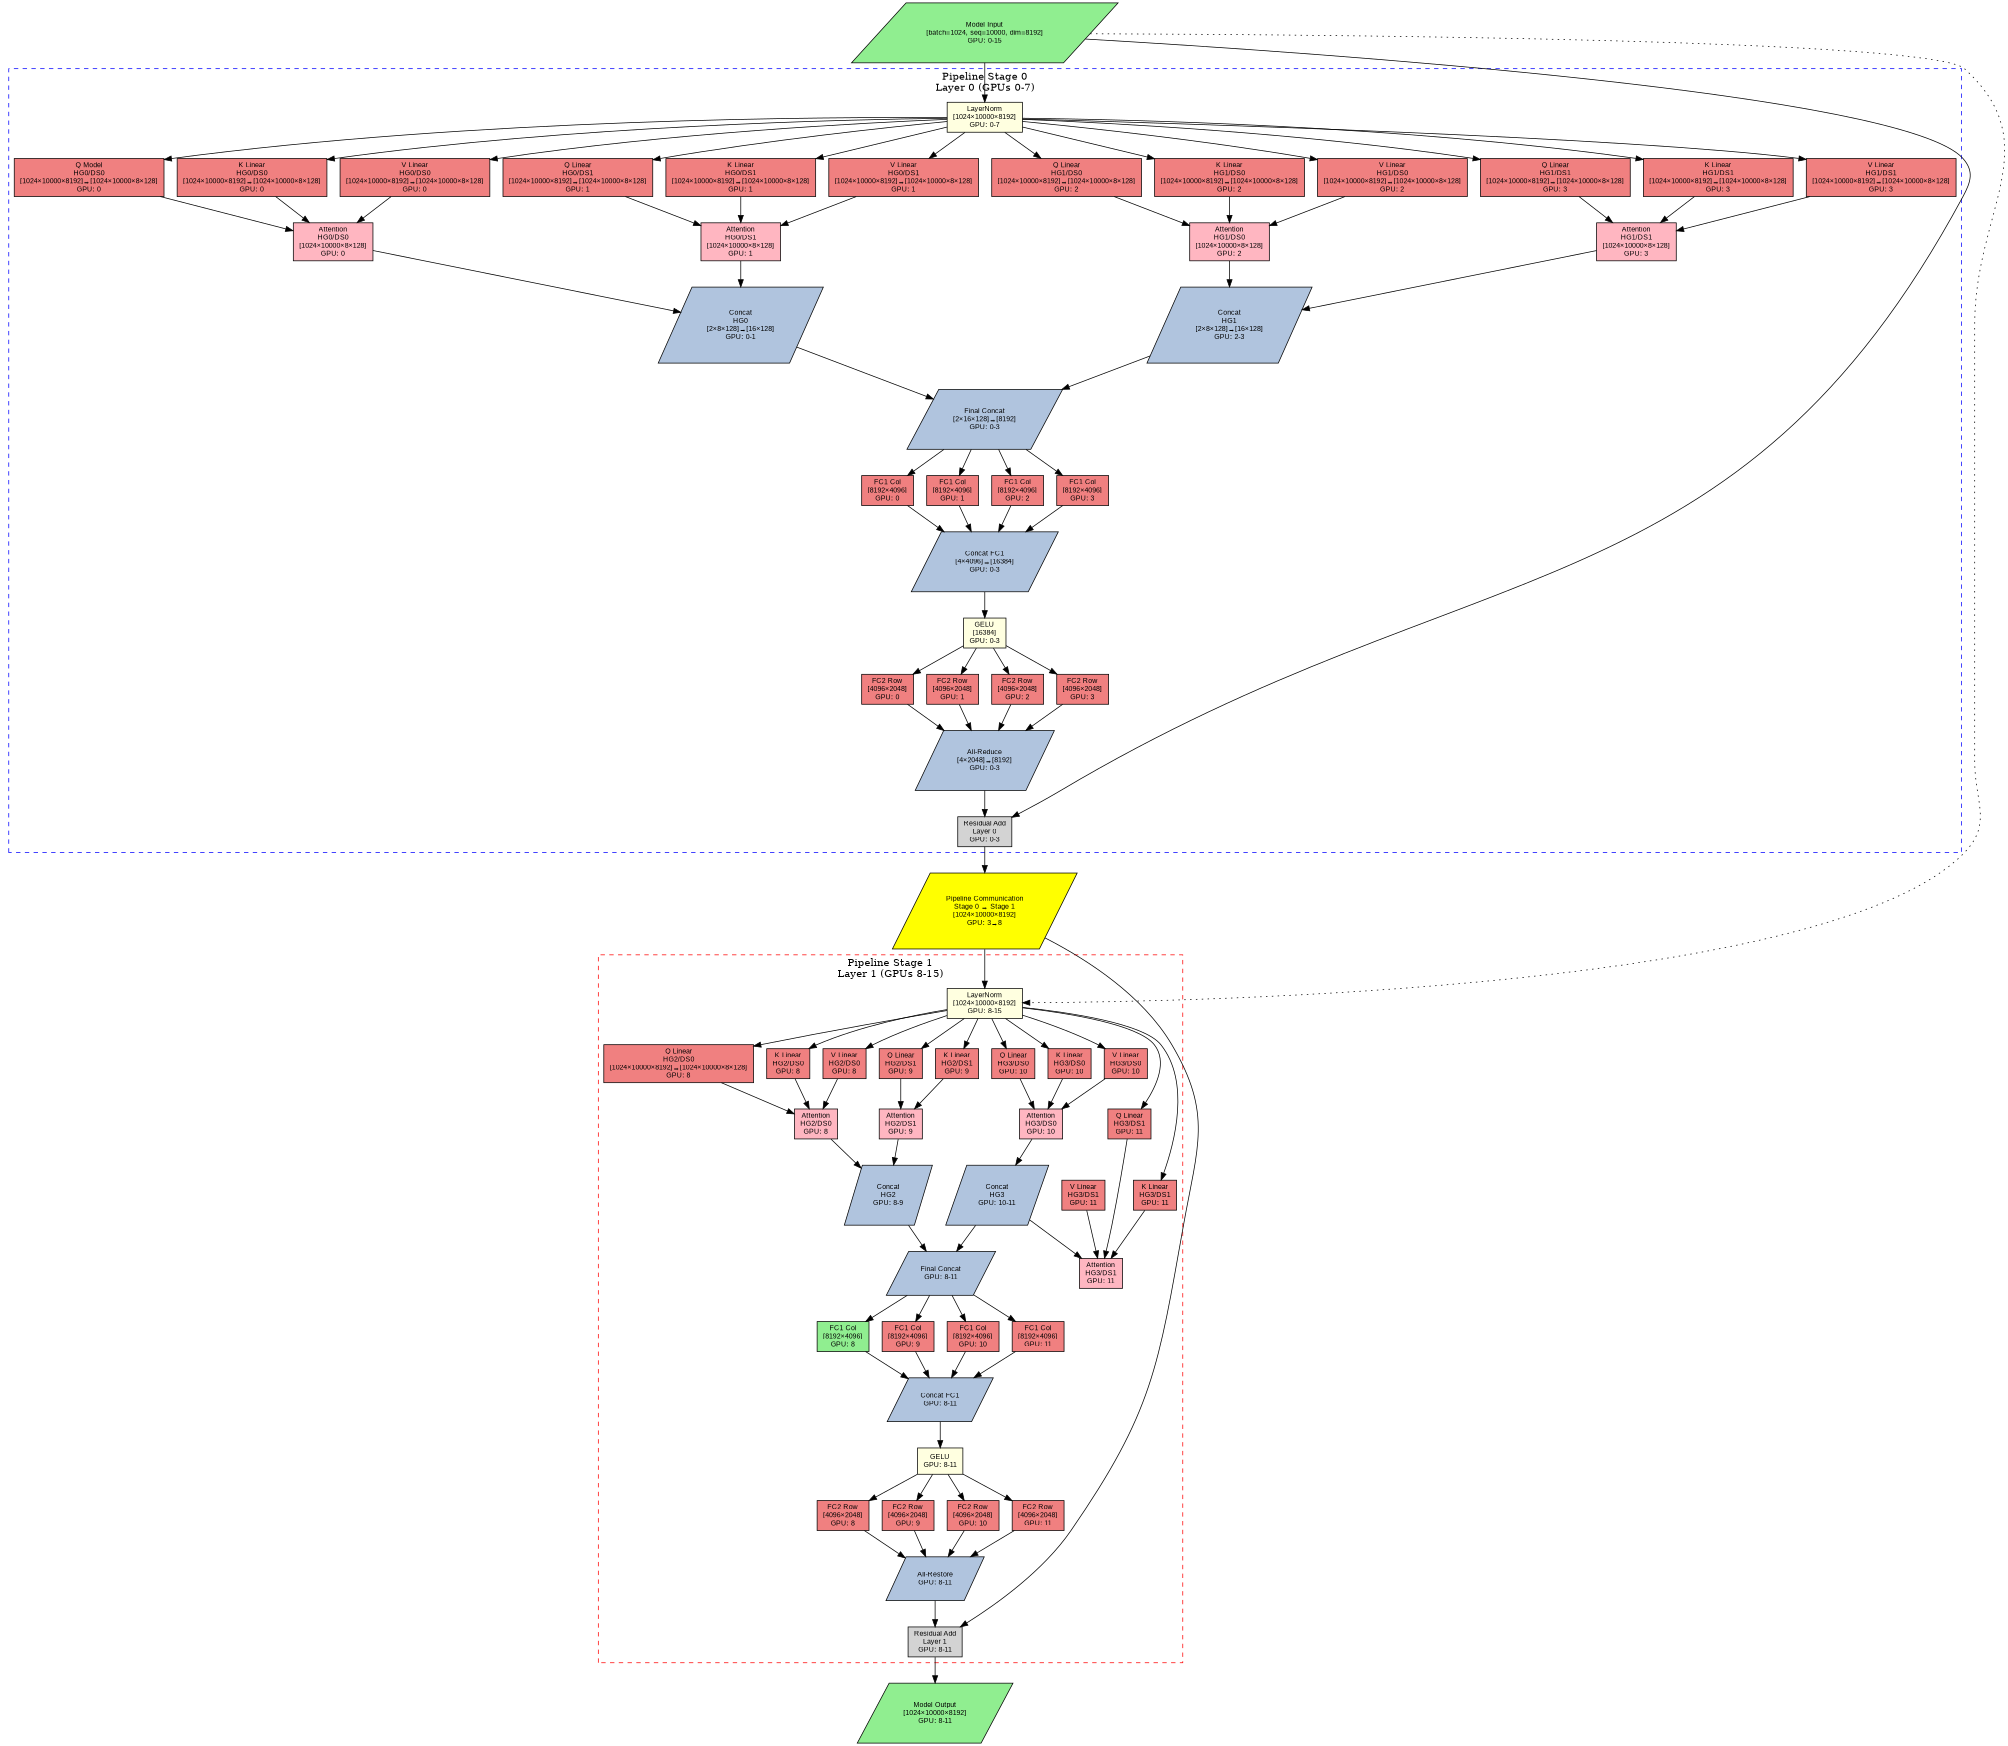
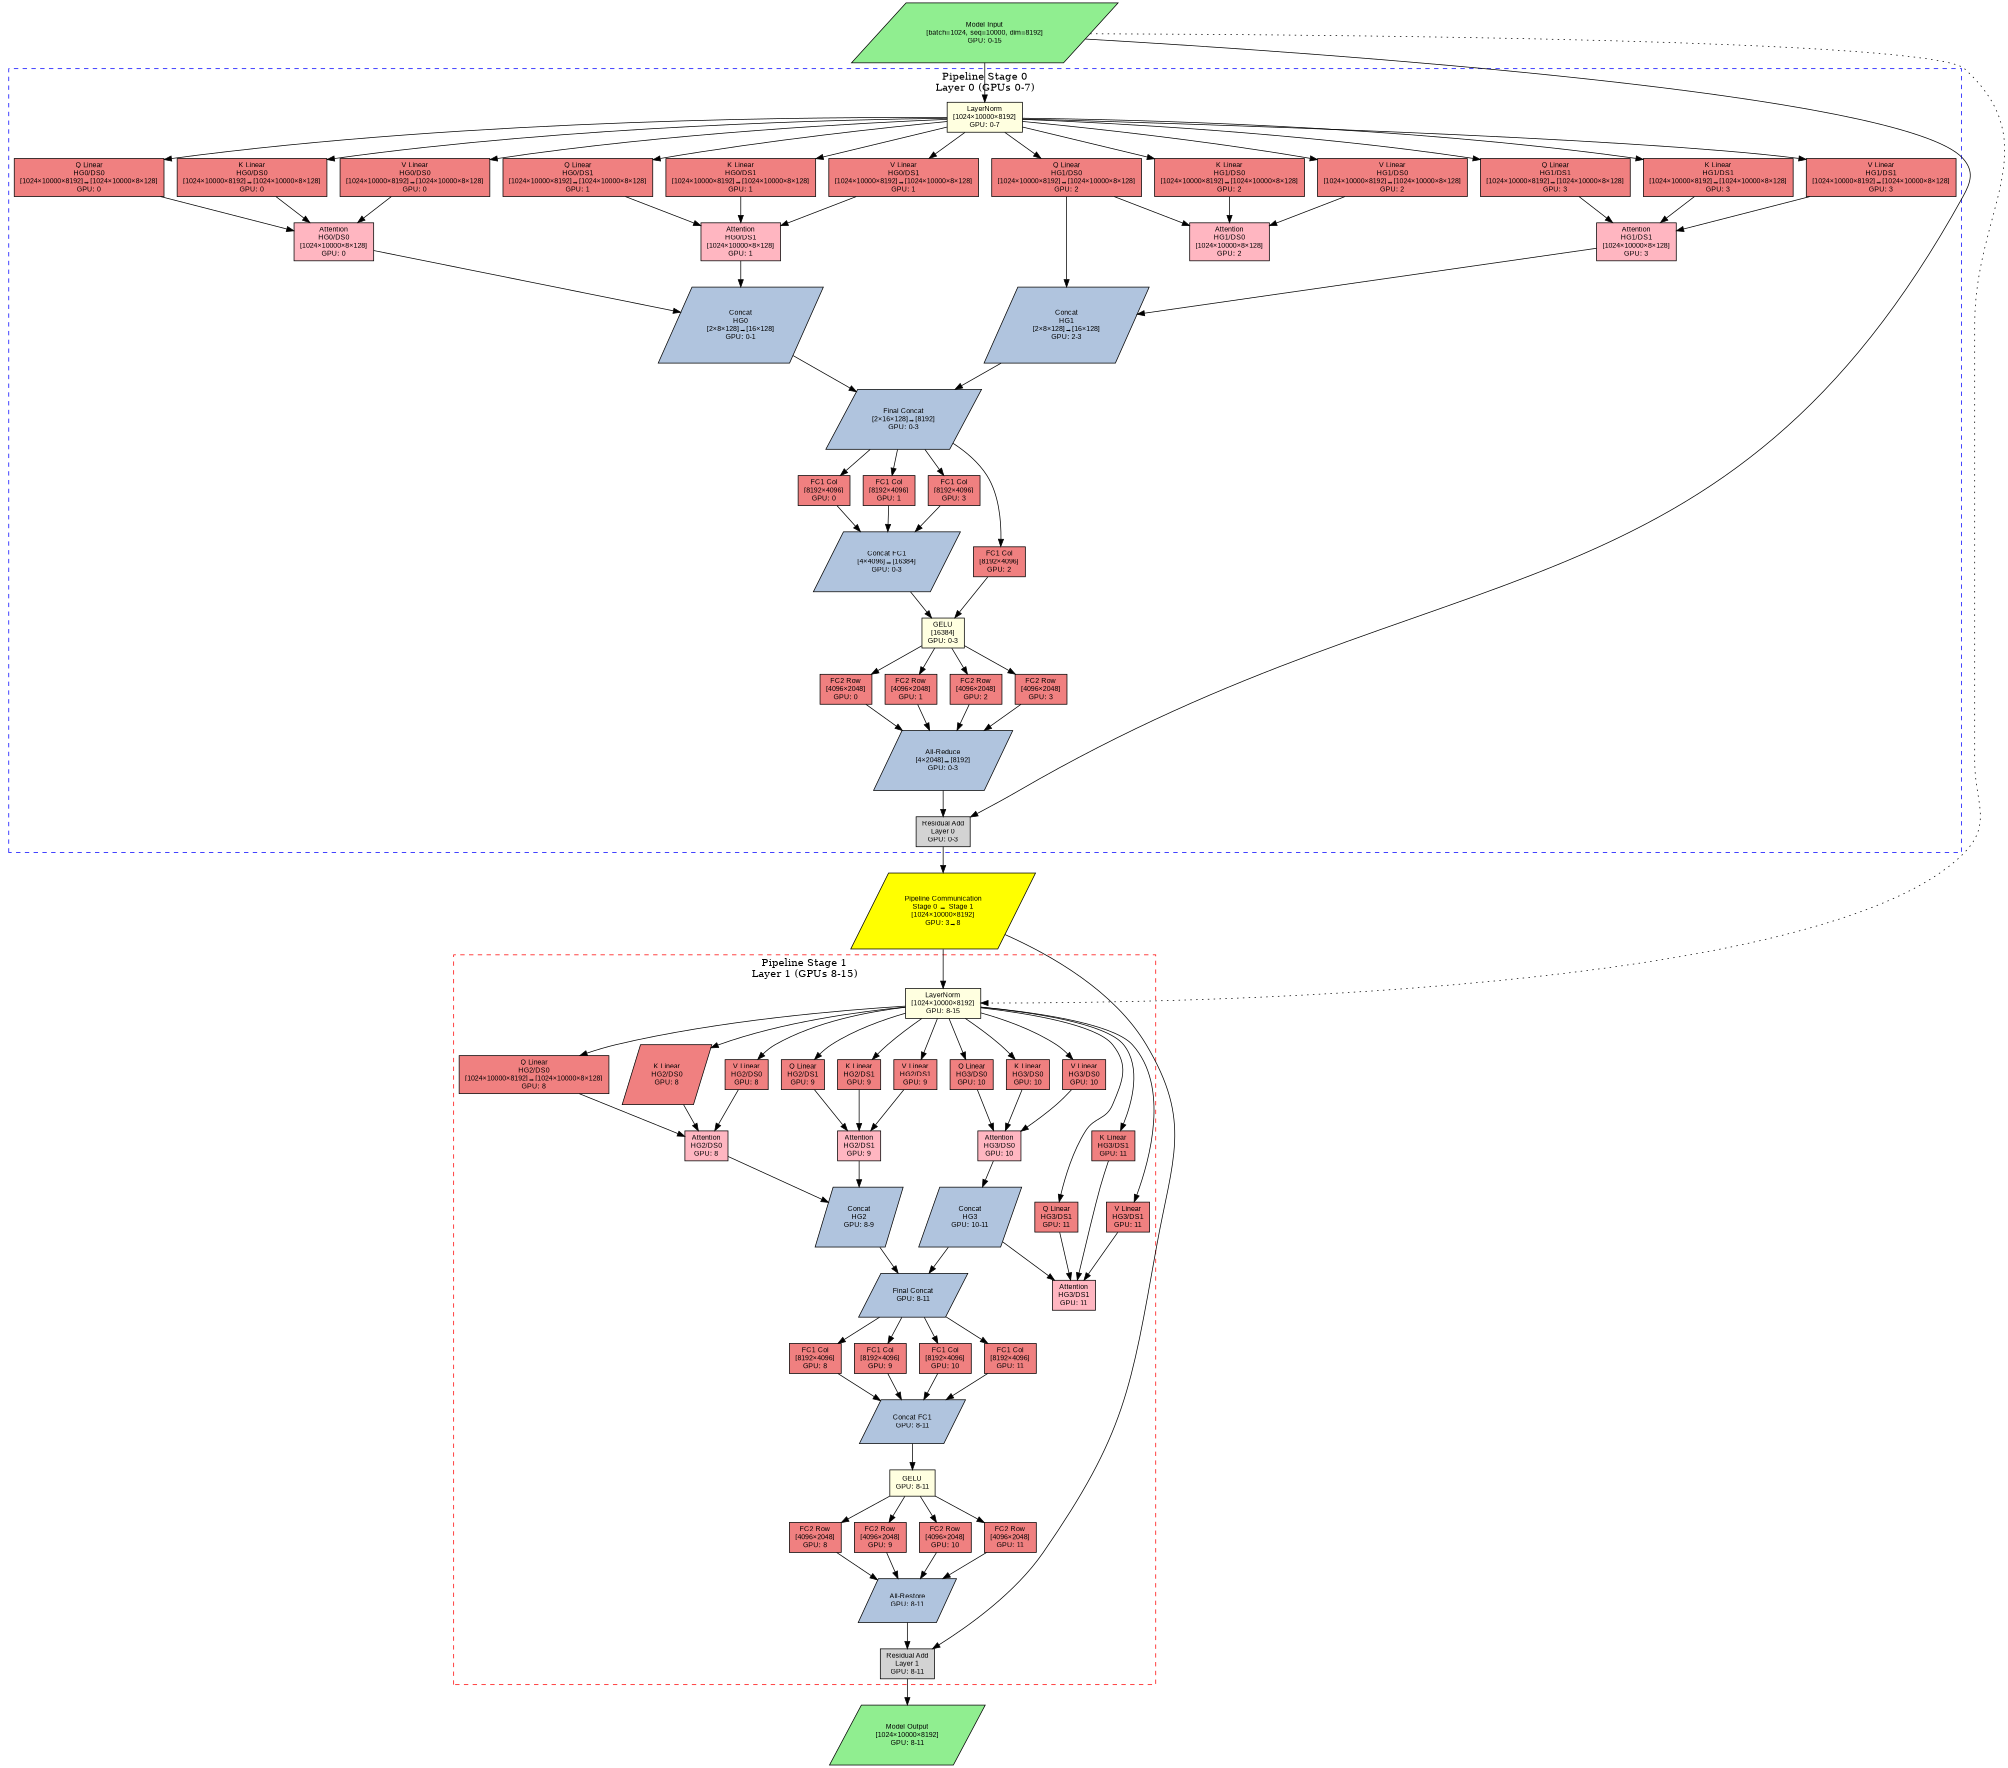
(89, 178) -> (89, 178)
(1230, 270) -> (1067, 238)
(1006, 515) -> (974, 594)
none -> (1132, 1045)
(788, 1064) -> (667, 1075)
none -> (915, 1075)
(843, 1337) -> (815, 1358)
